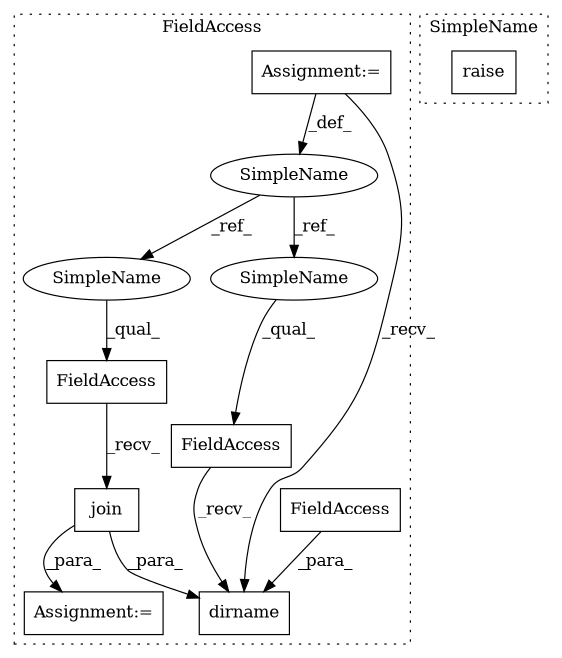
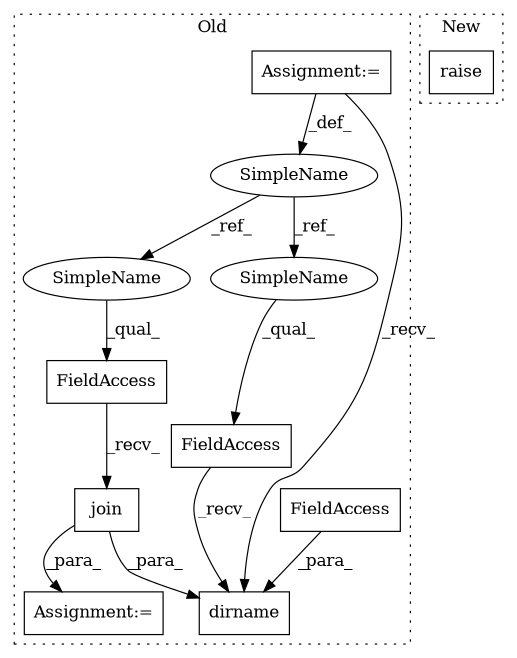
(212, 28) -> (212, 28)
(484, 28) -> (461, 28)
